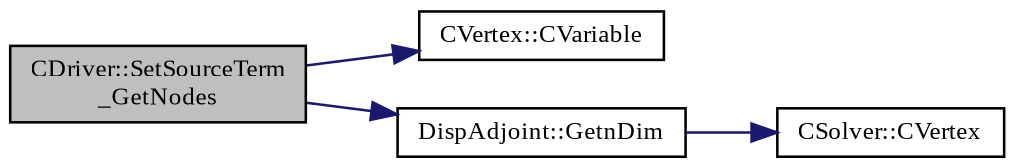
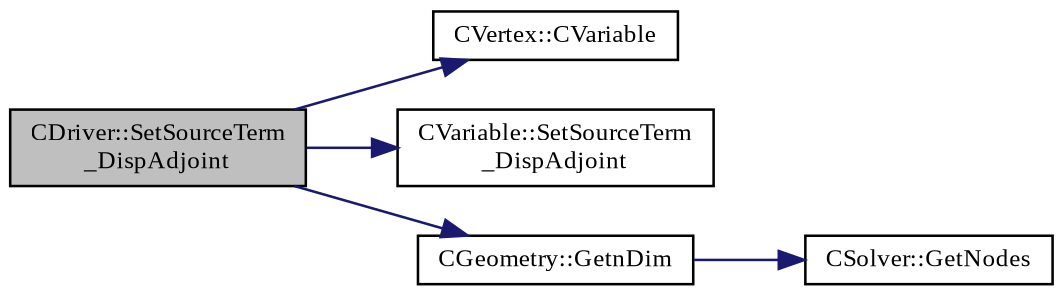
(158, 84) -> (158, 148)
(542, 133) -> (556, 260)
(891, 133) -> (929, 260)
none -> (556, 148)
